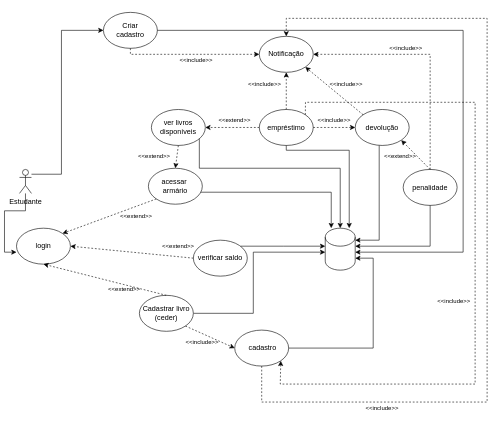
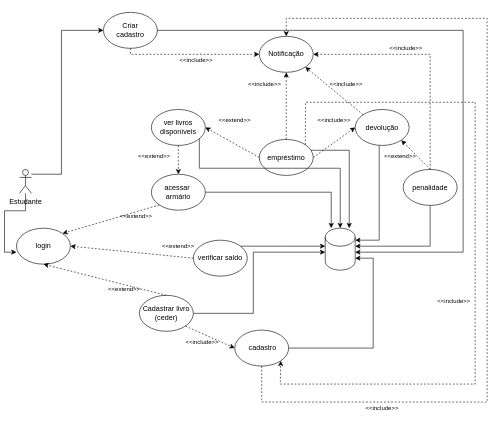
(287, 128) -> (287, 158)
(176, 186) -> (179, 192)
